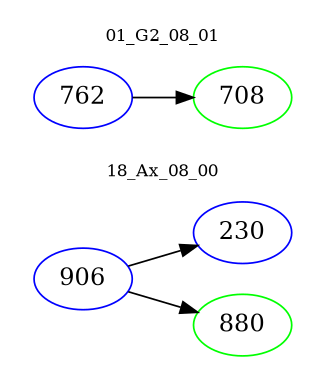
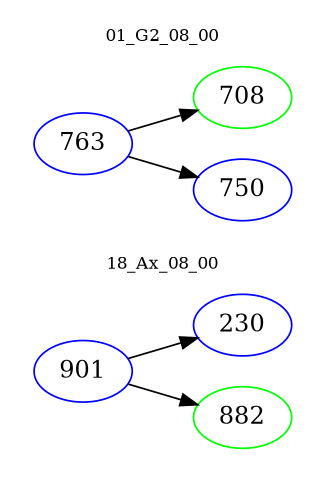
(163, 37) -> (163, 37)
(83, 98) -> (83, 144)
none -> (243, 190)
(83, 279) -> (83, 371)
(243, 325) -> (243, 418)
